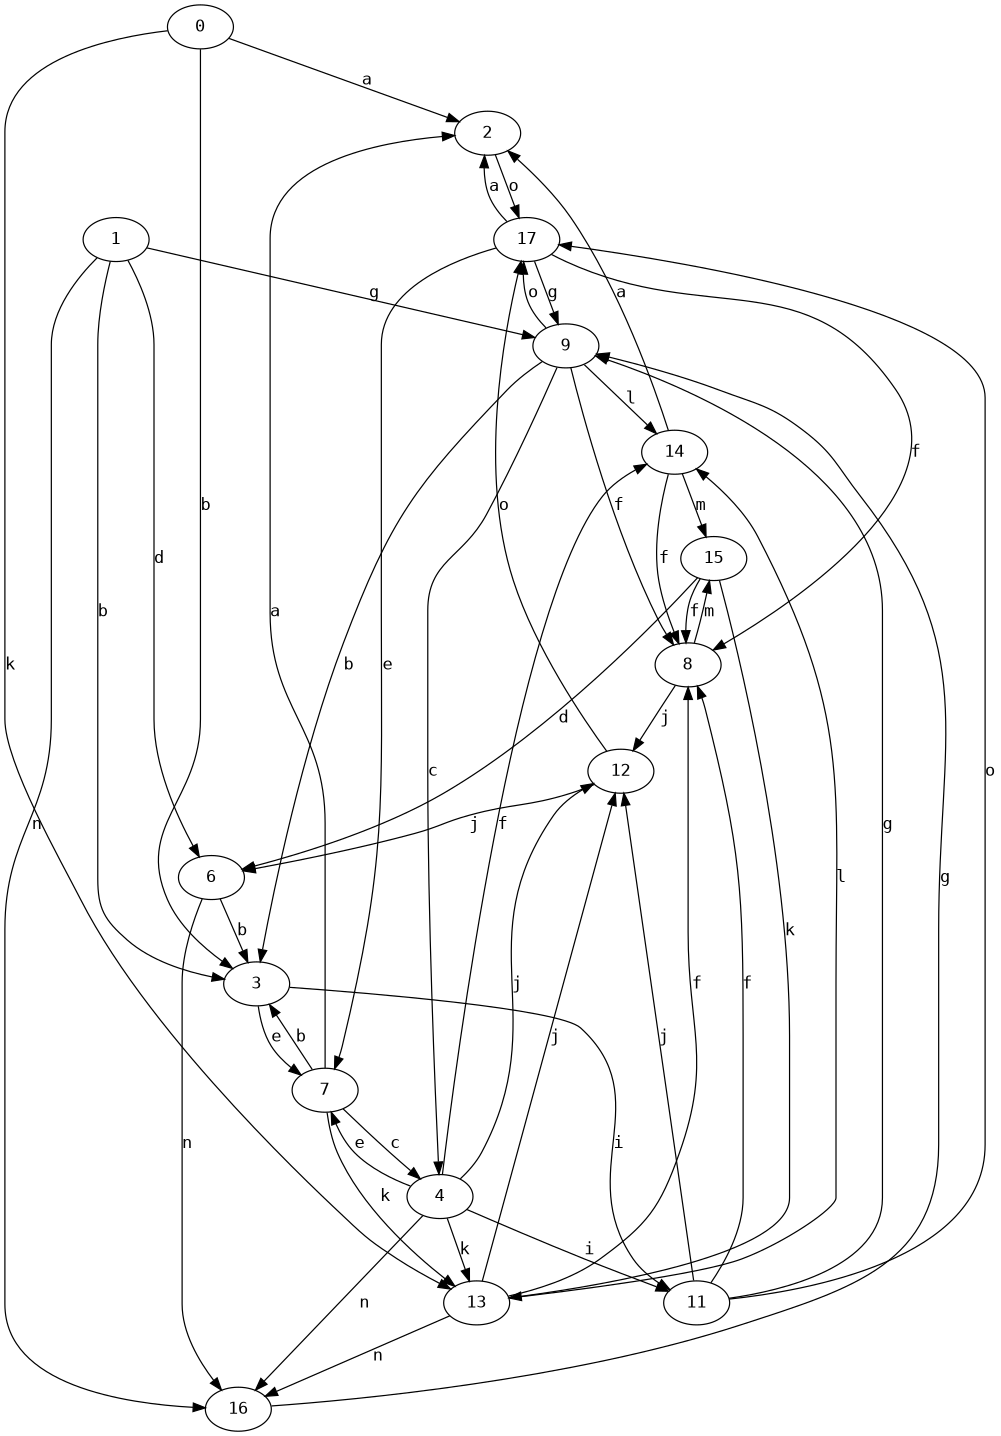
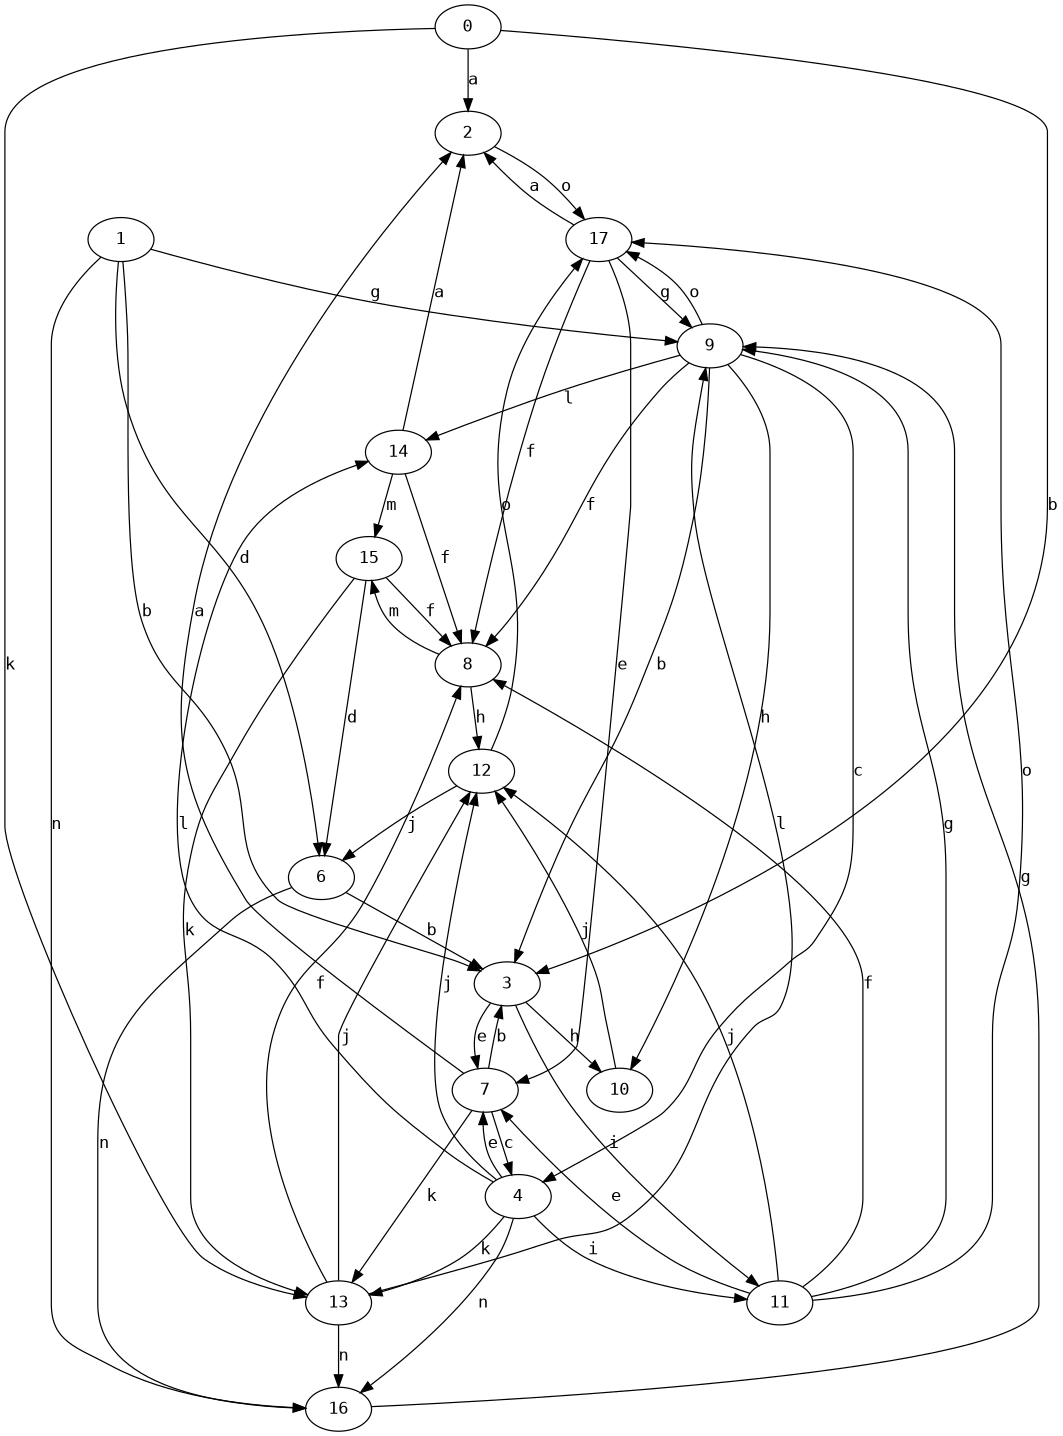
(666, 718) -> (481, 718)
(503, 824) -> (184, 824)
(836, 995) -> (786, 985)
none -> (620, 1090)
none -> (613, 1218)
